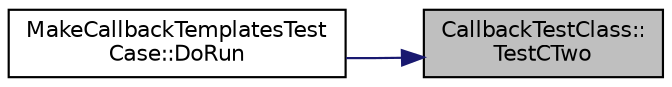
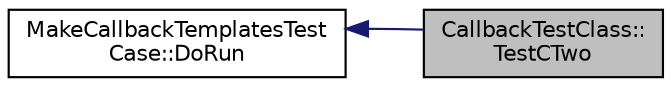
(374, 58) -> (396, 29)
